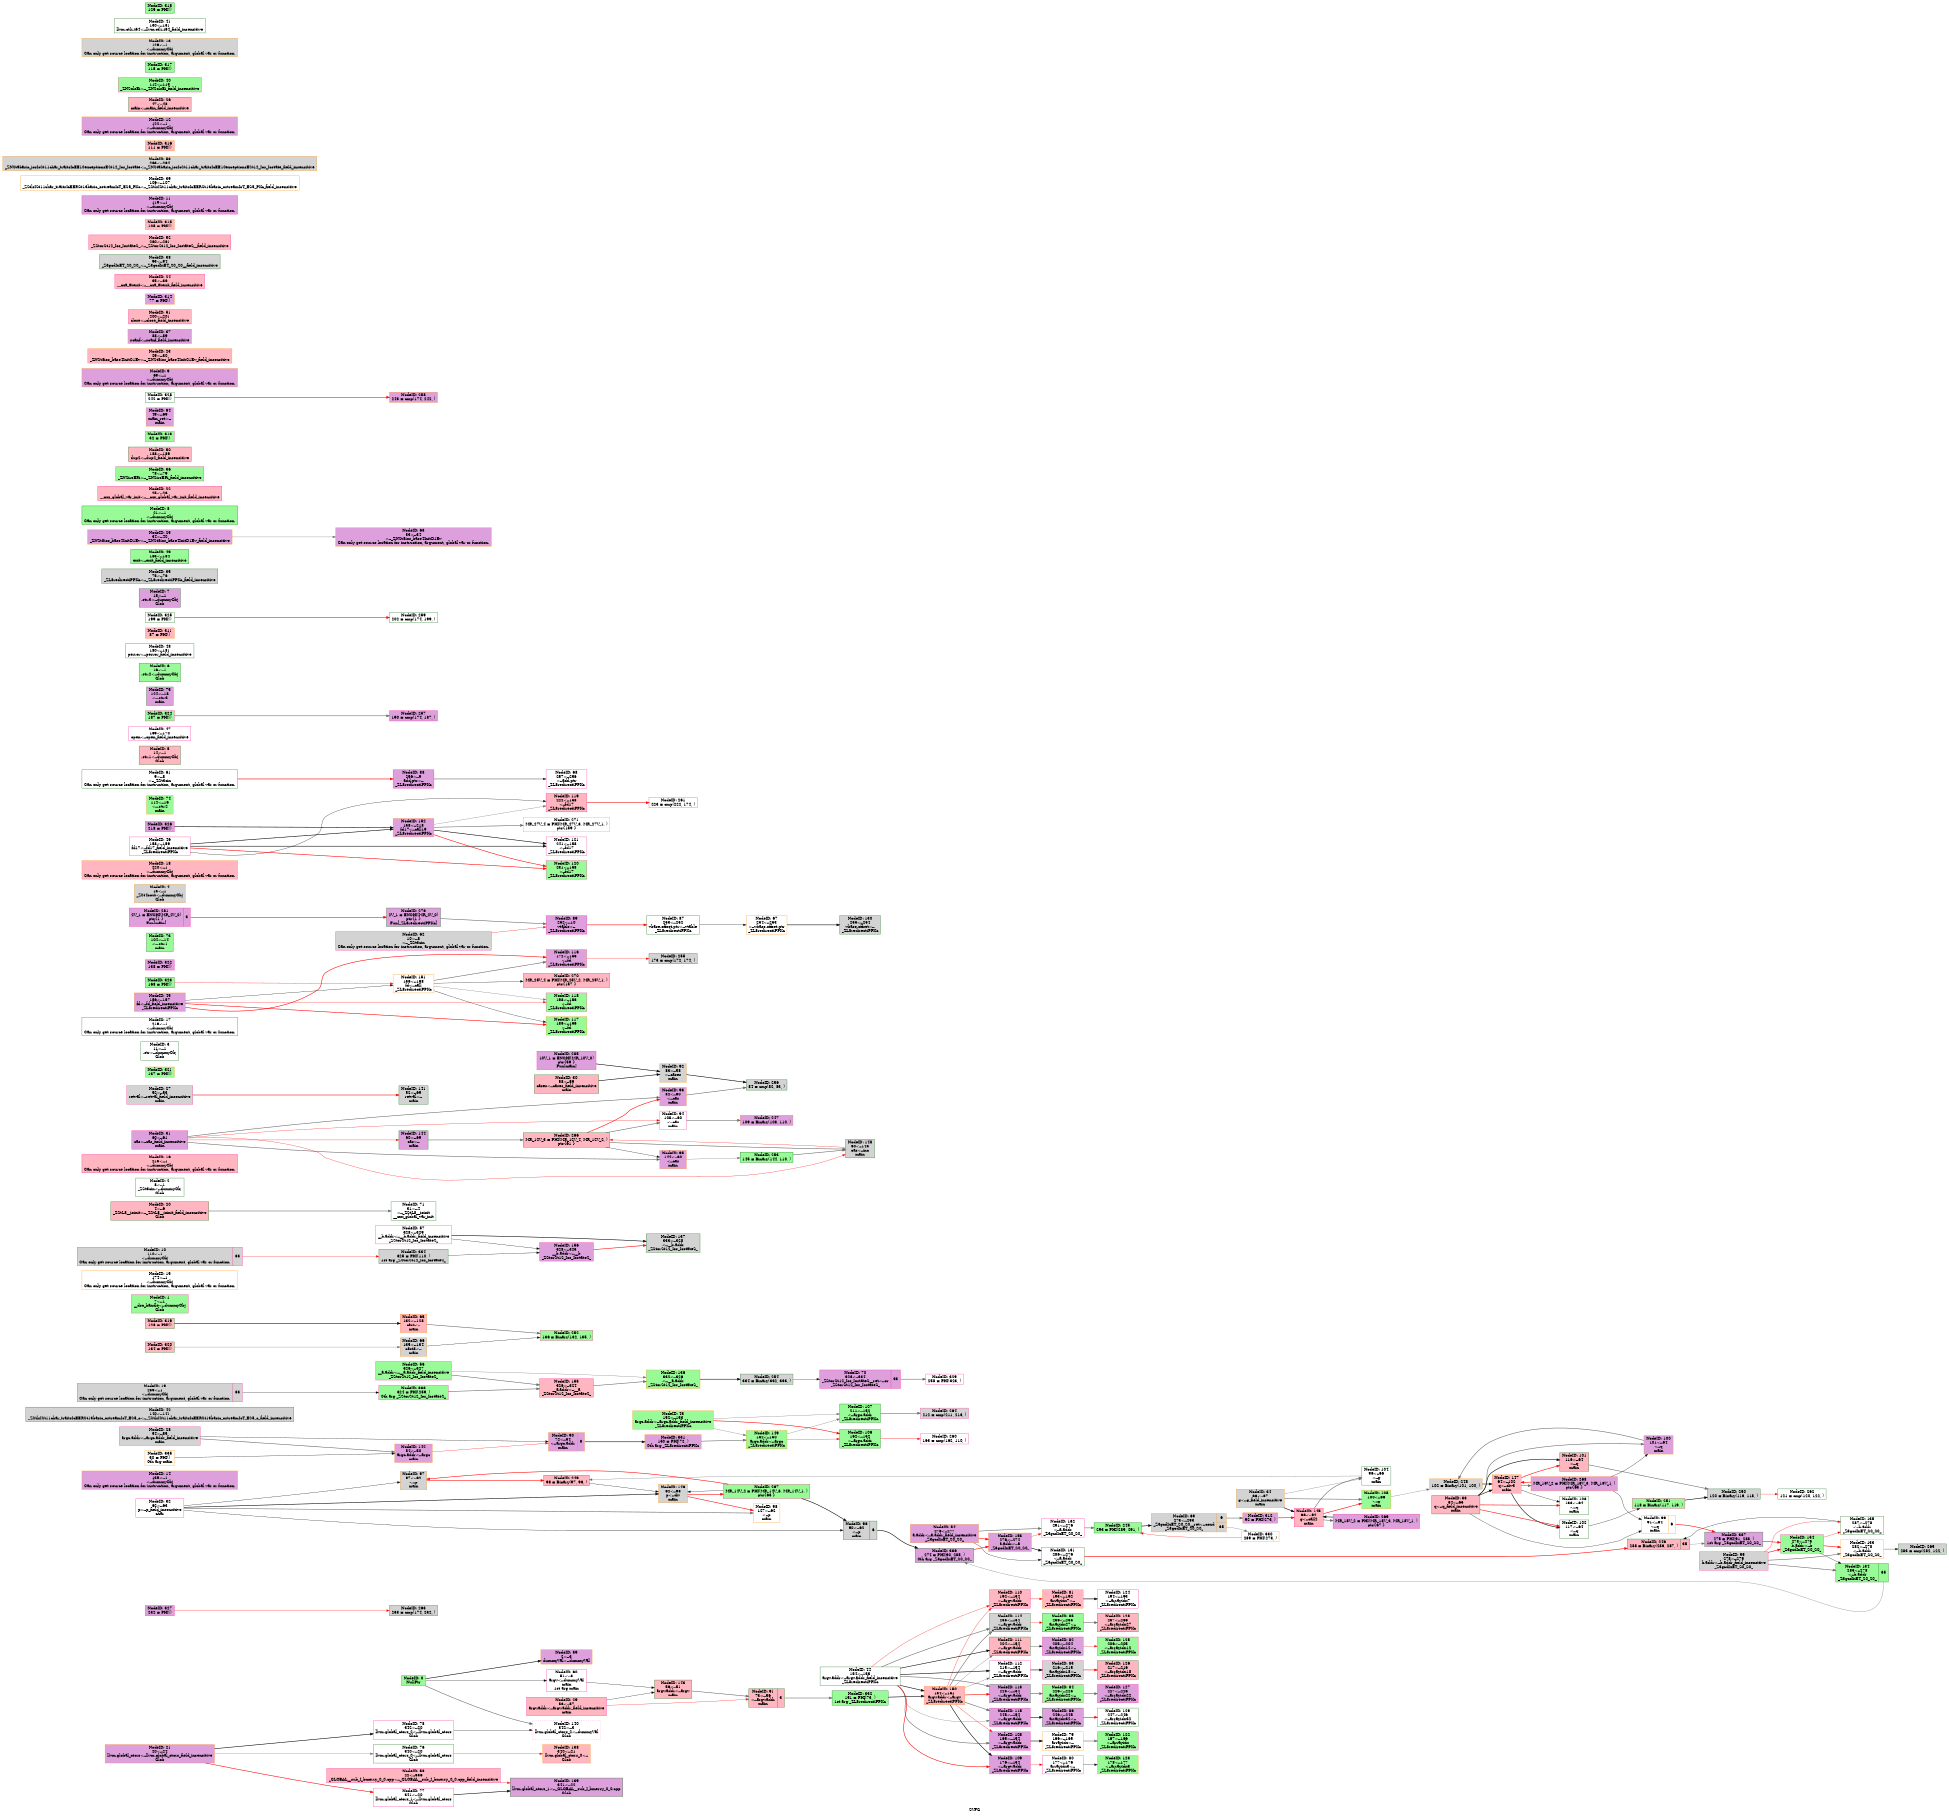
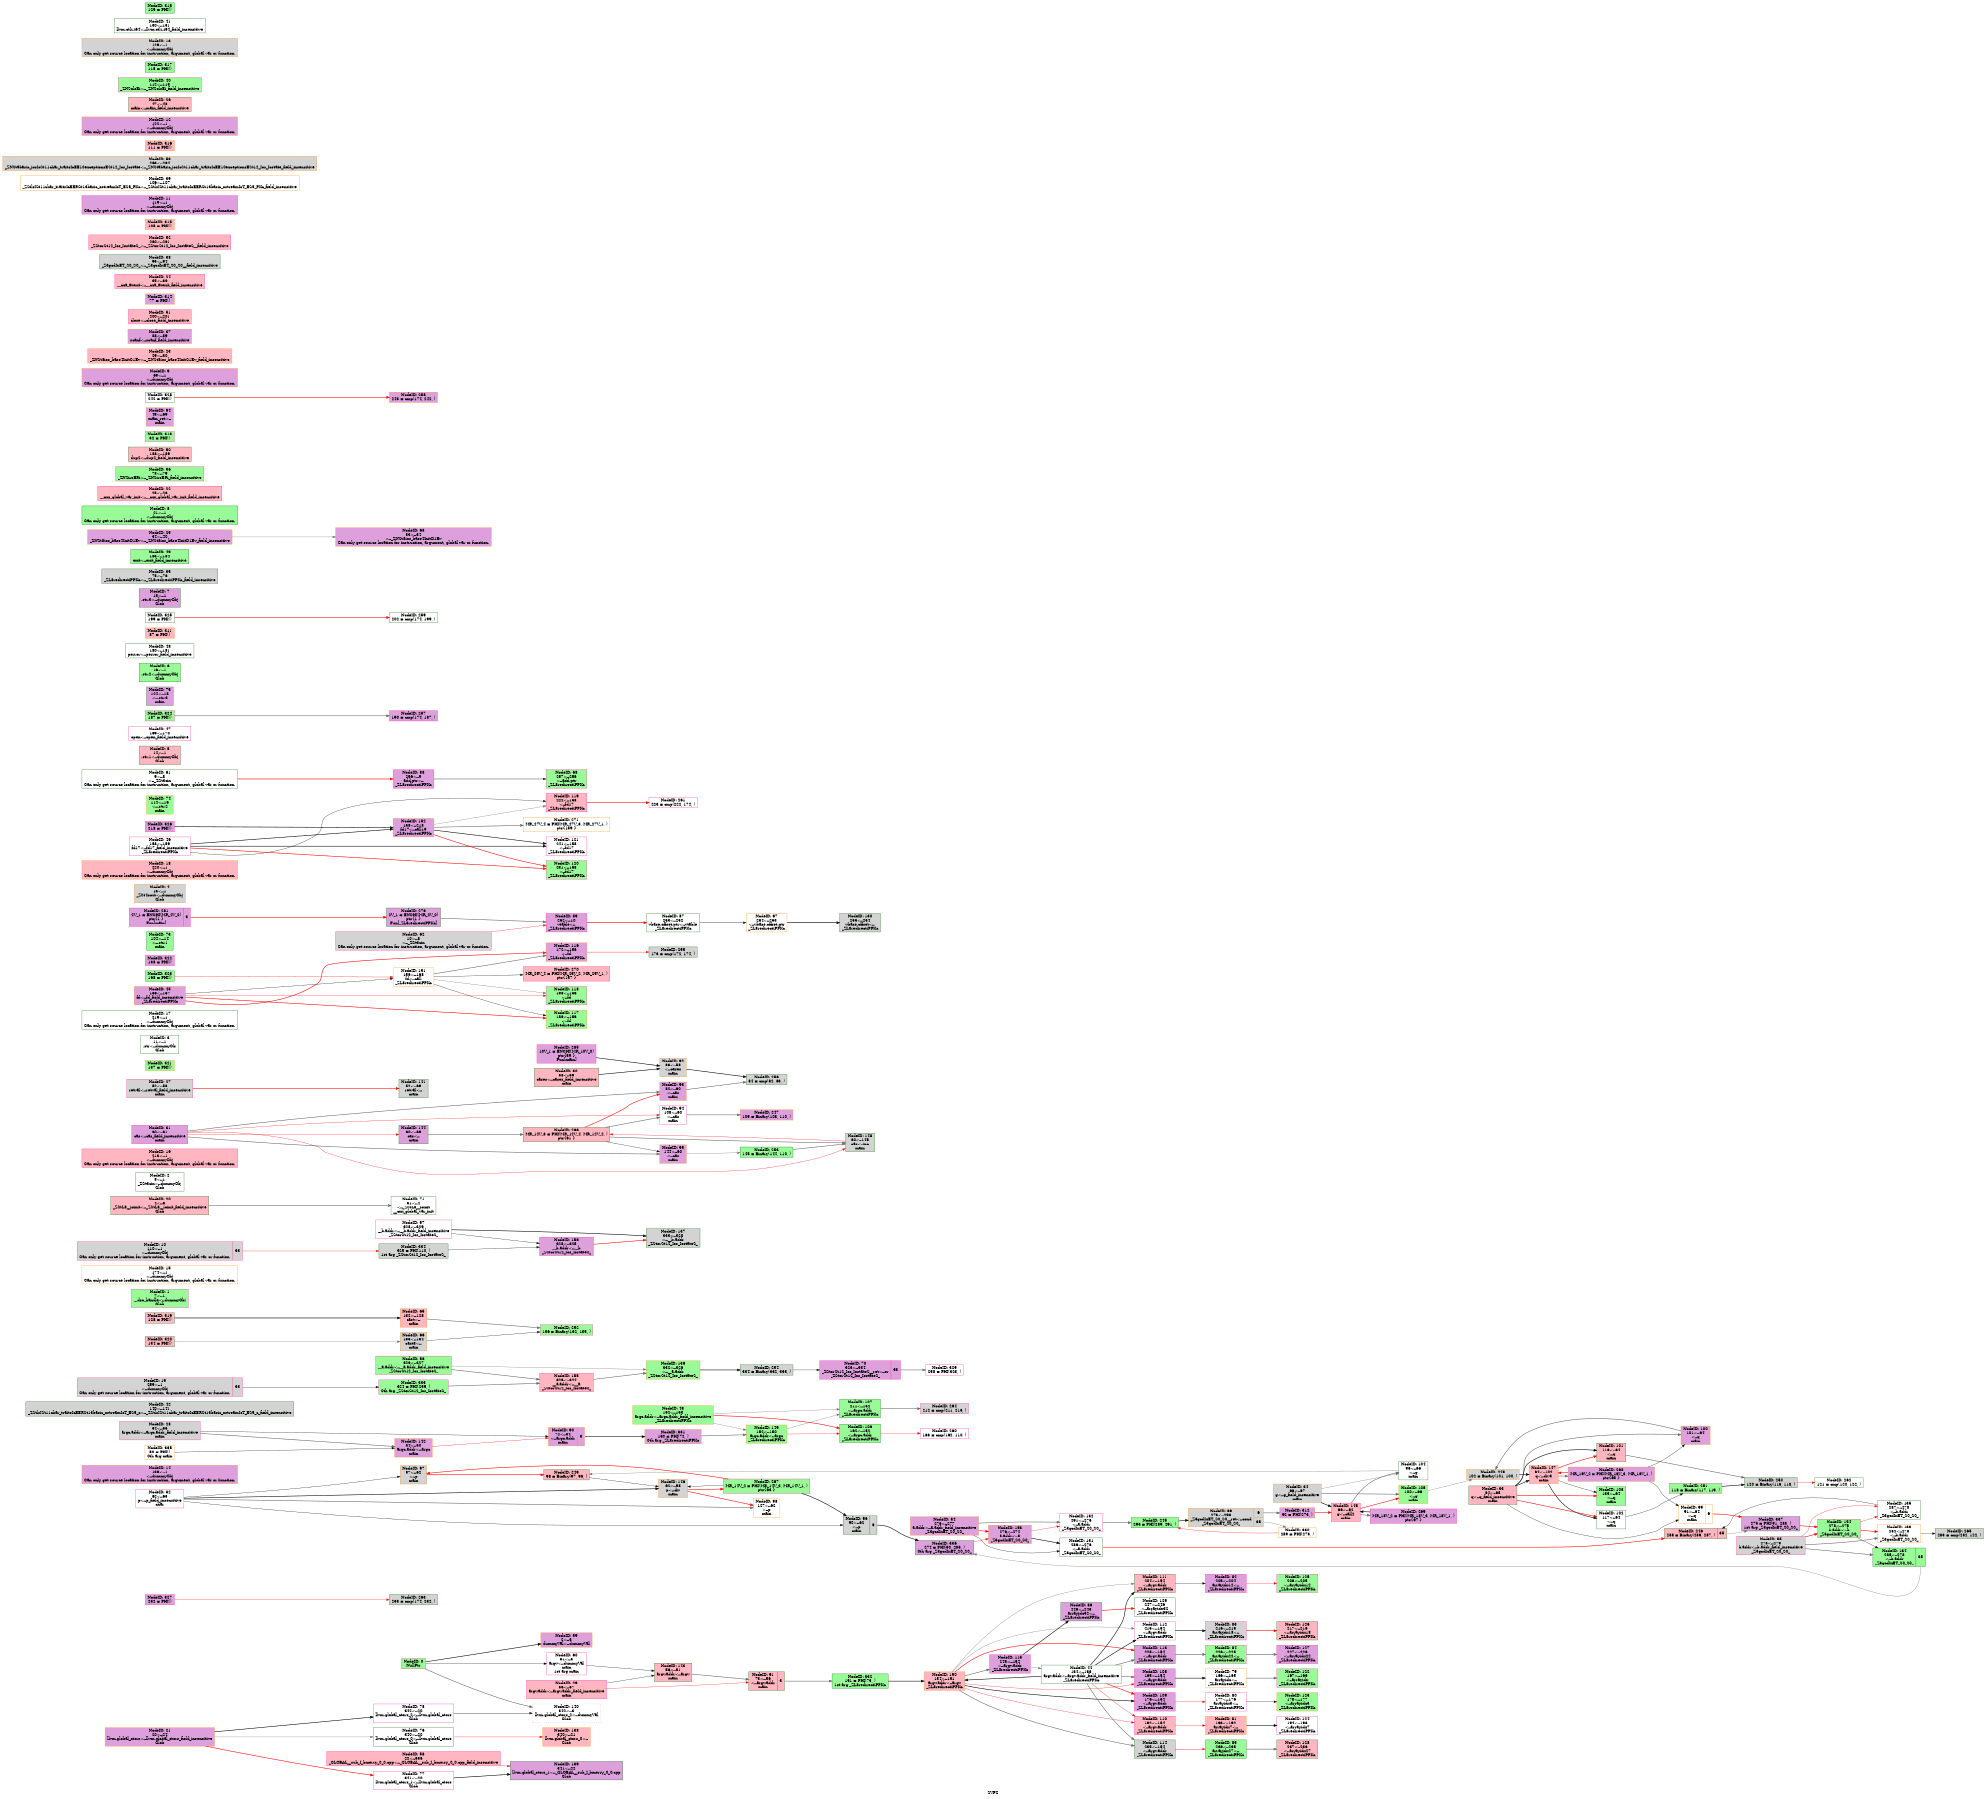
(566, 779) -> (566, 779)
(1574, 1506) -> (1611, 1496)
(979, 1548) -> (979, 1541)
(934, 1718) -> (1034, 1668)
